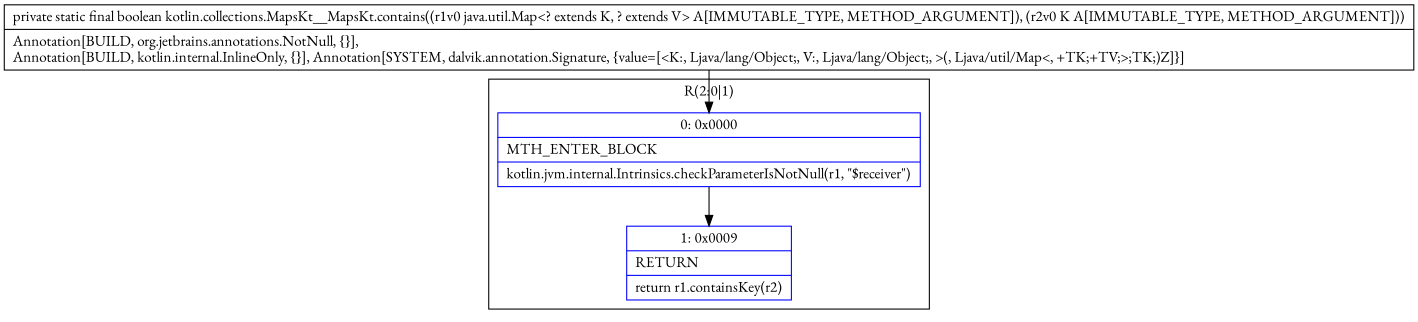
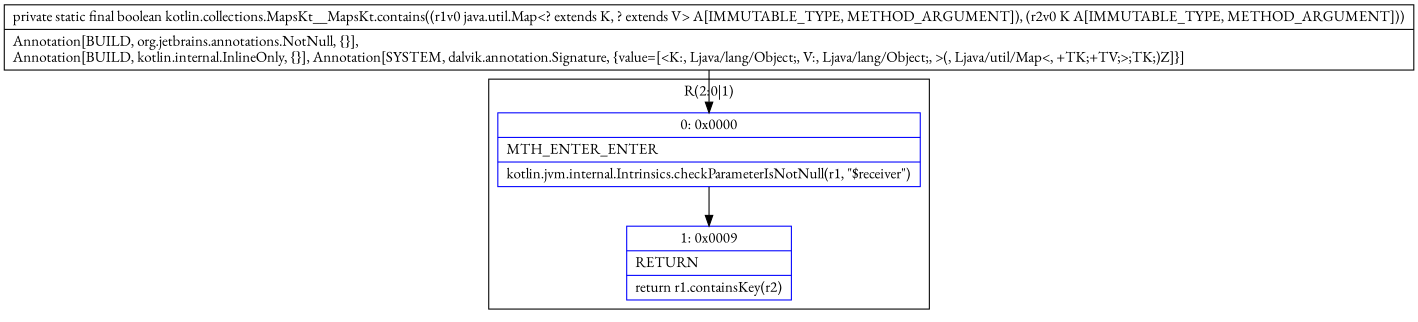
(582, 149) -> (582, 149)
